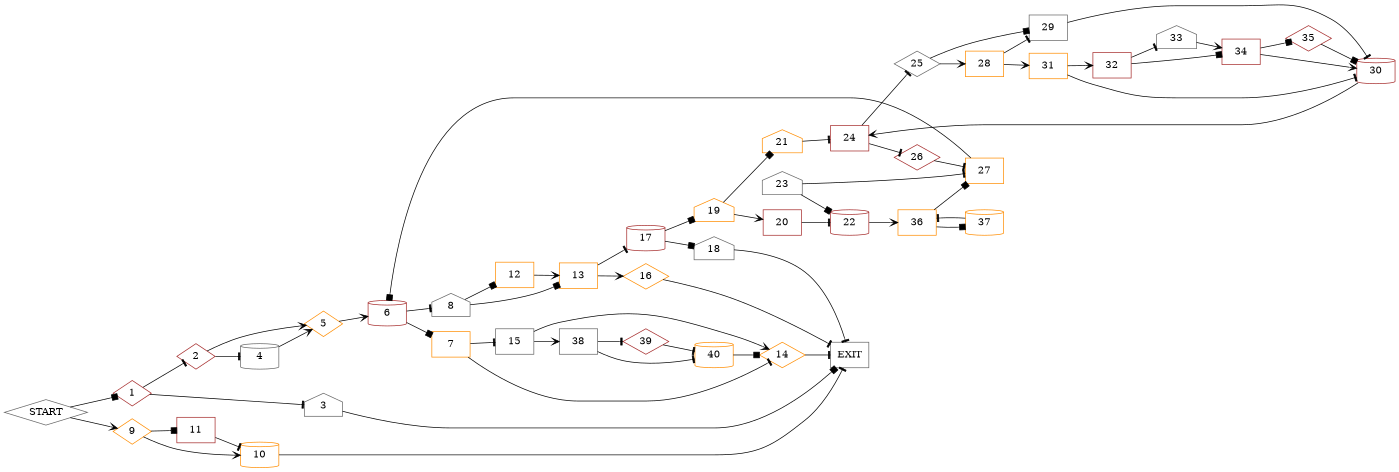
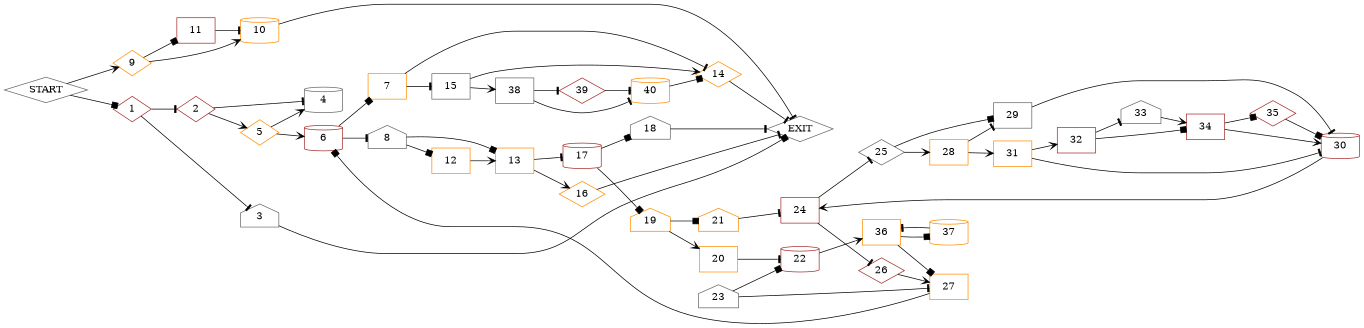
(948, 164) -> (910, 277)
(782, 223) -> (719, 259)
(293, 340) -> (284, 120)
(850, 355) -> (800, 129)
